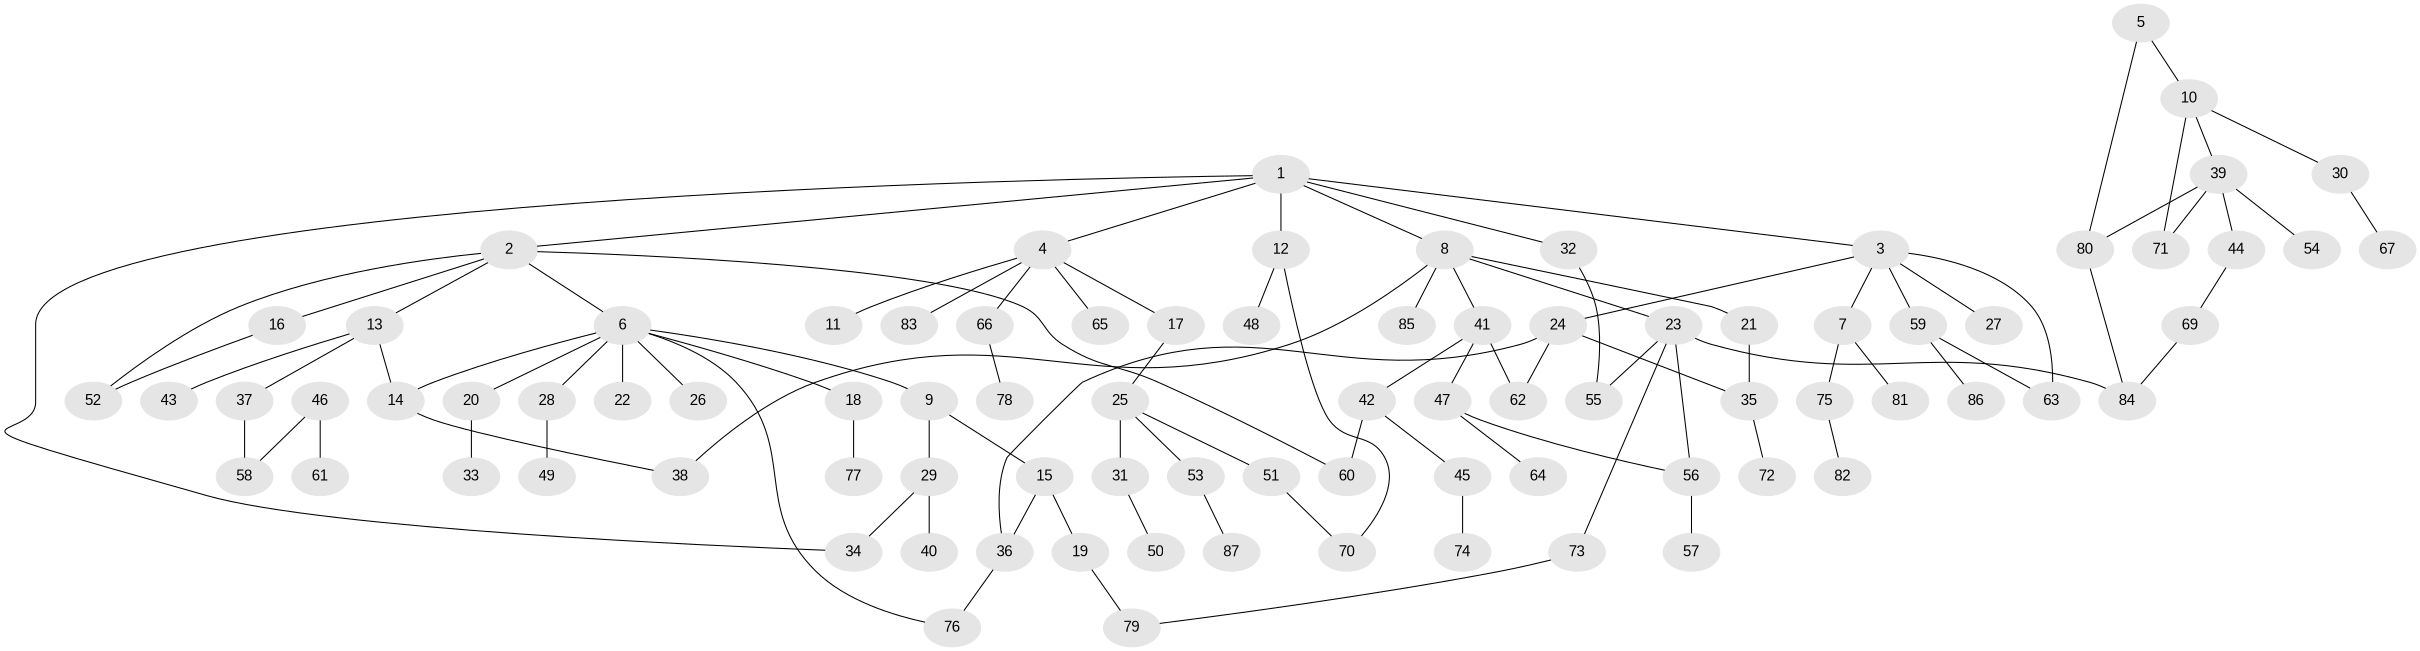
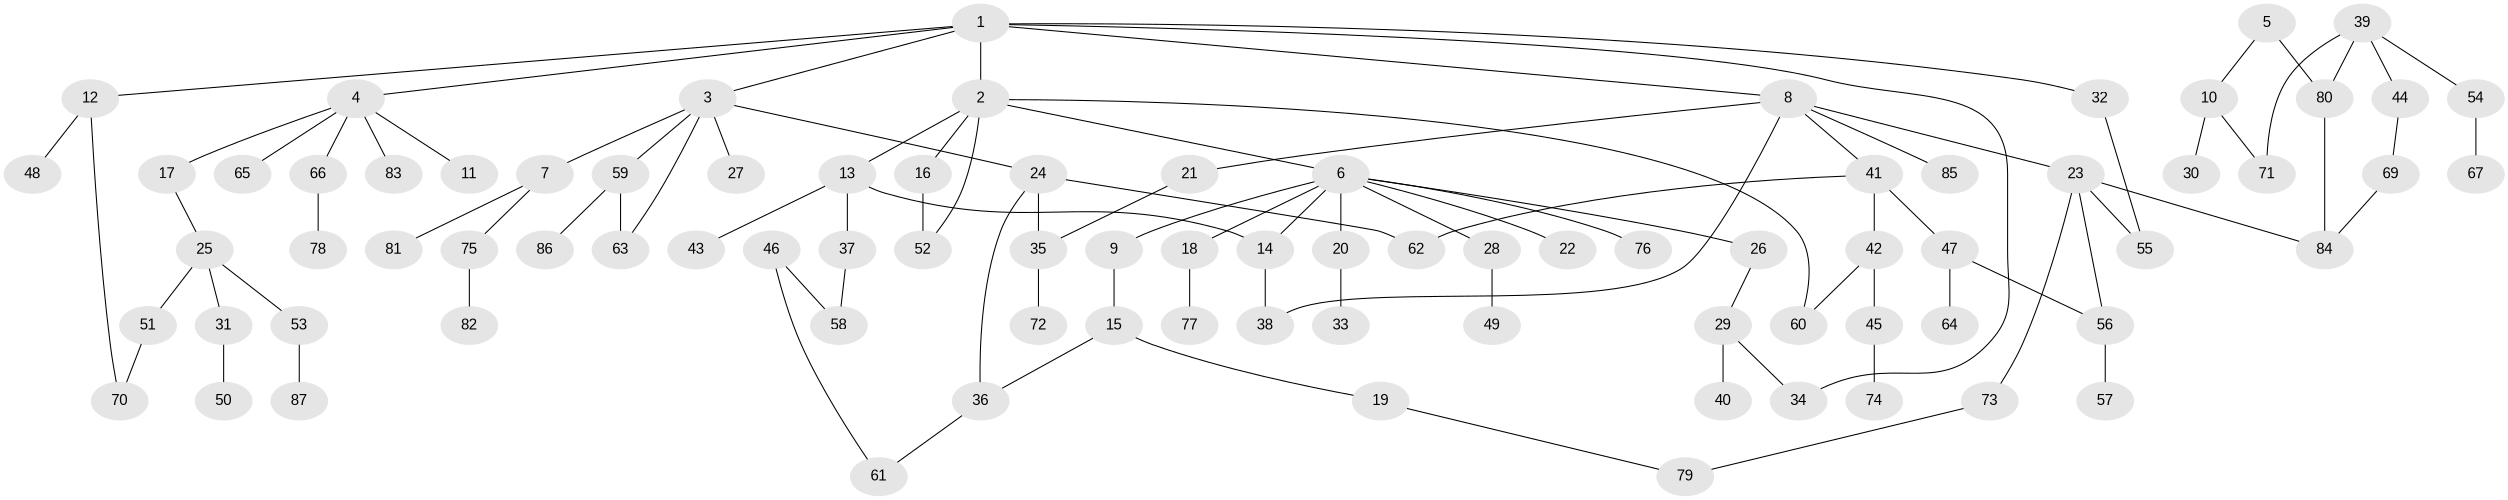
(2204, 137) -> none
(2364, 212) -> (2476, 137)
(929, 439) -> (1741, 287)
(979, 590) -> (930, 439)
